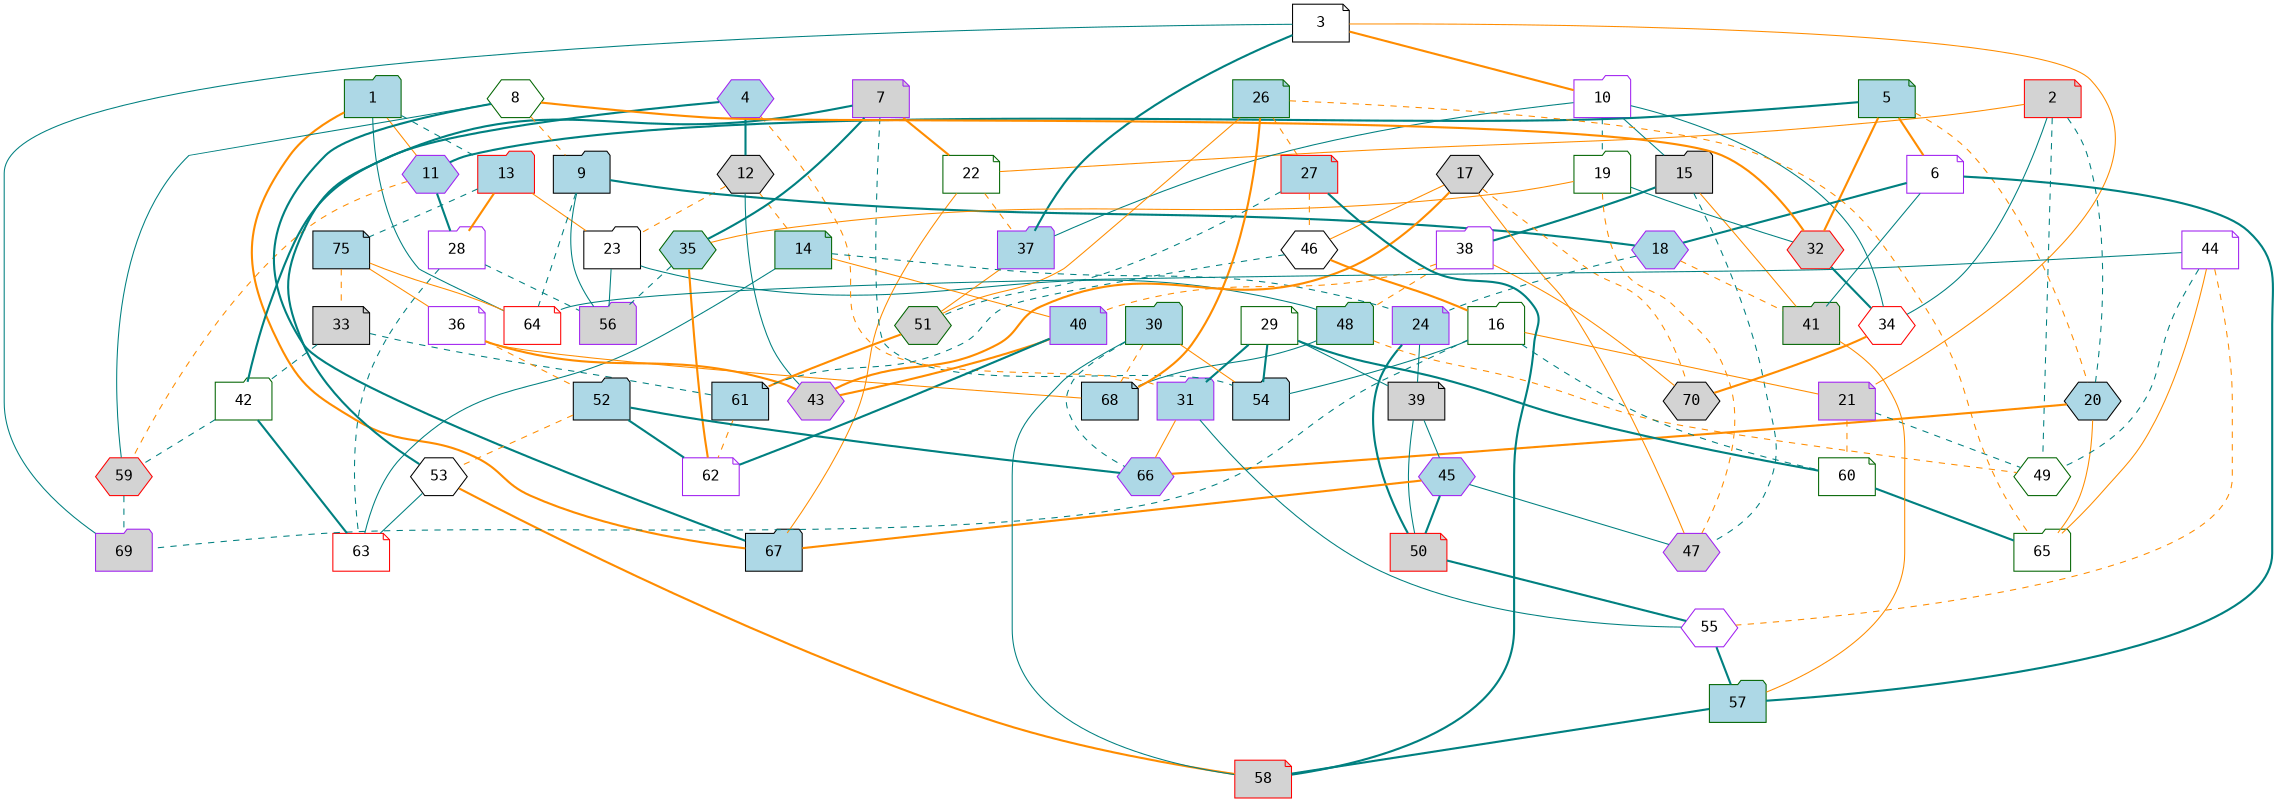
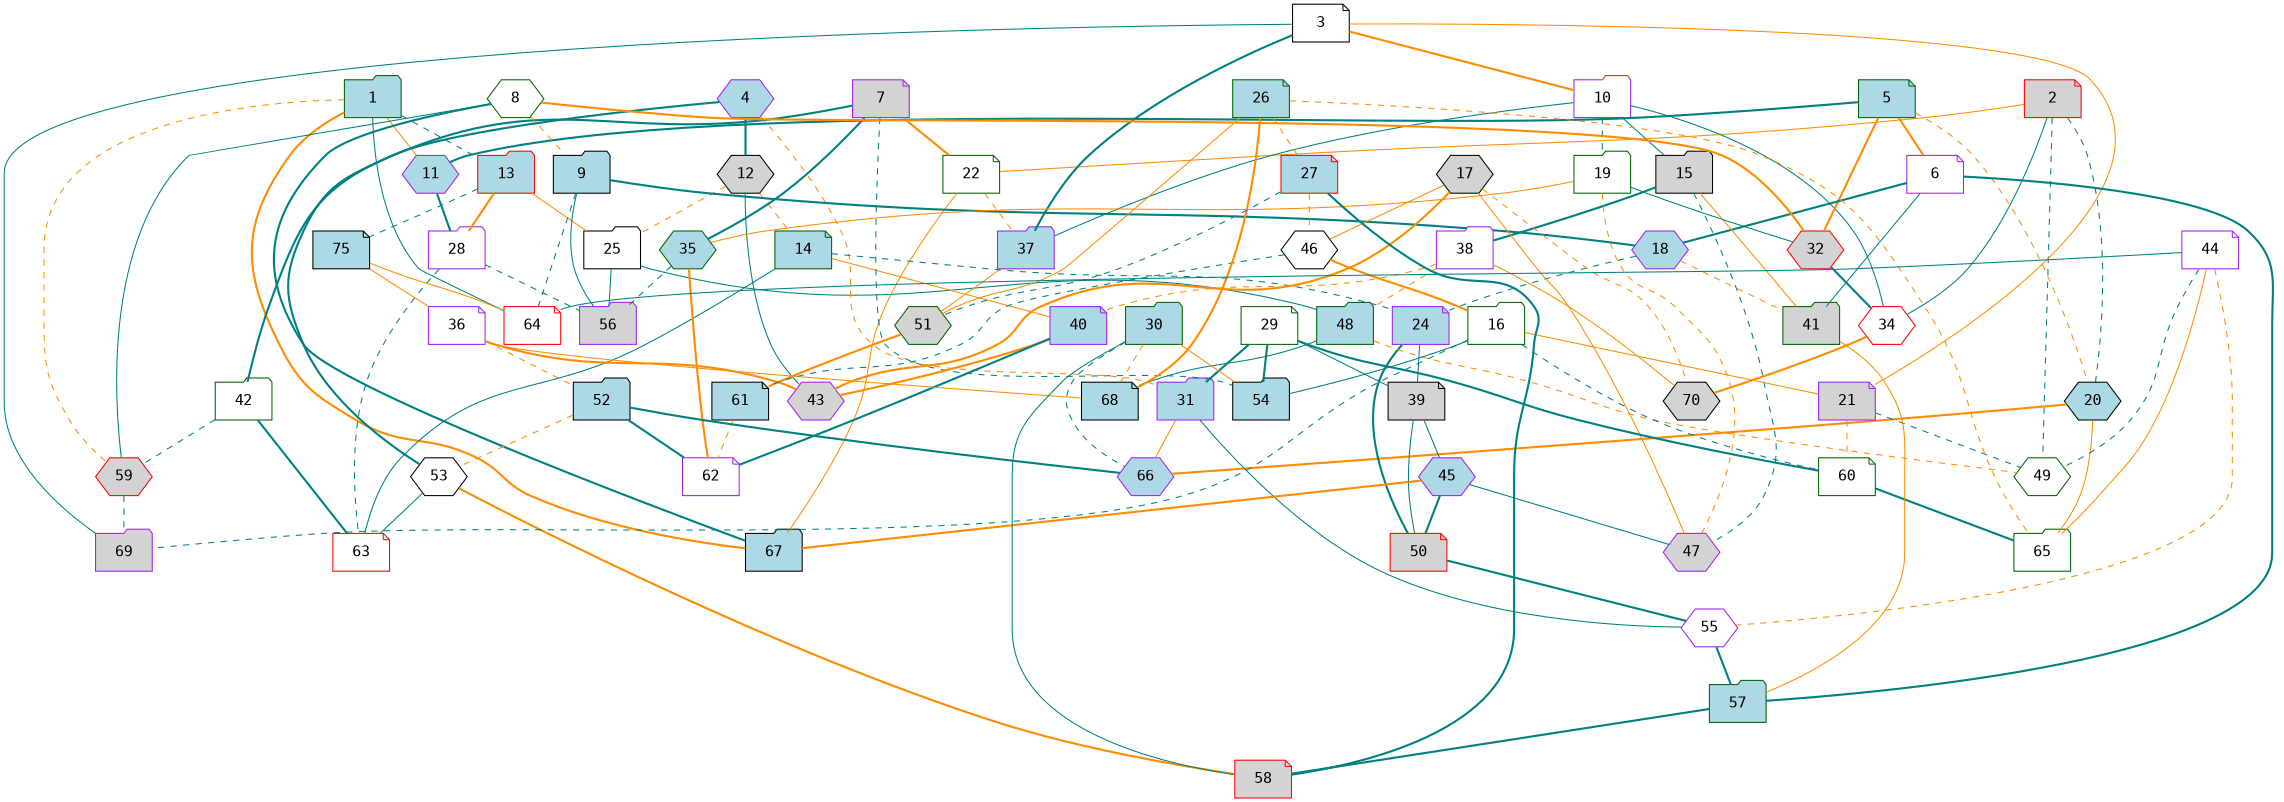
(612, 250) -> (612, 250)
(243, 290) -> (67, 187)
(341, 325) -> none
